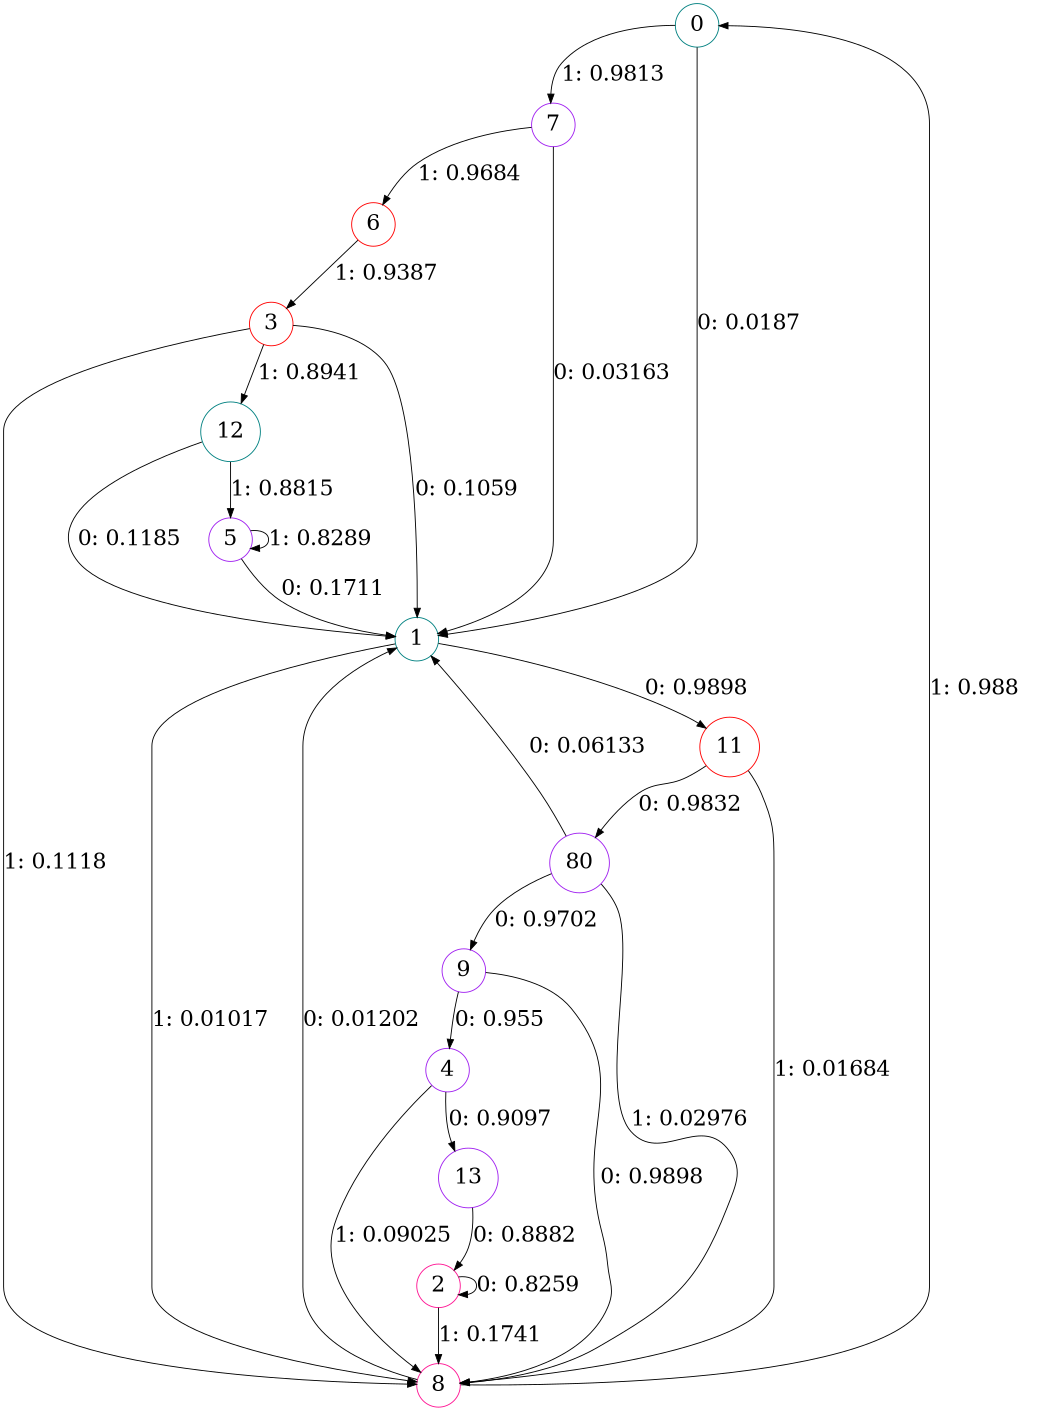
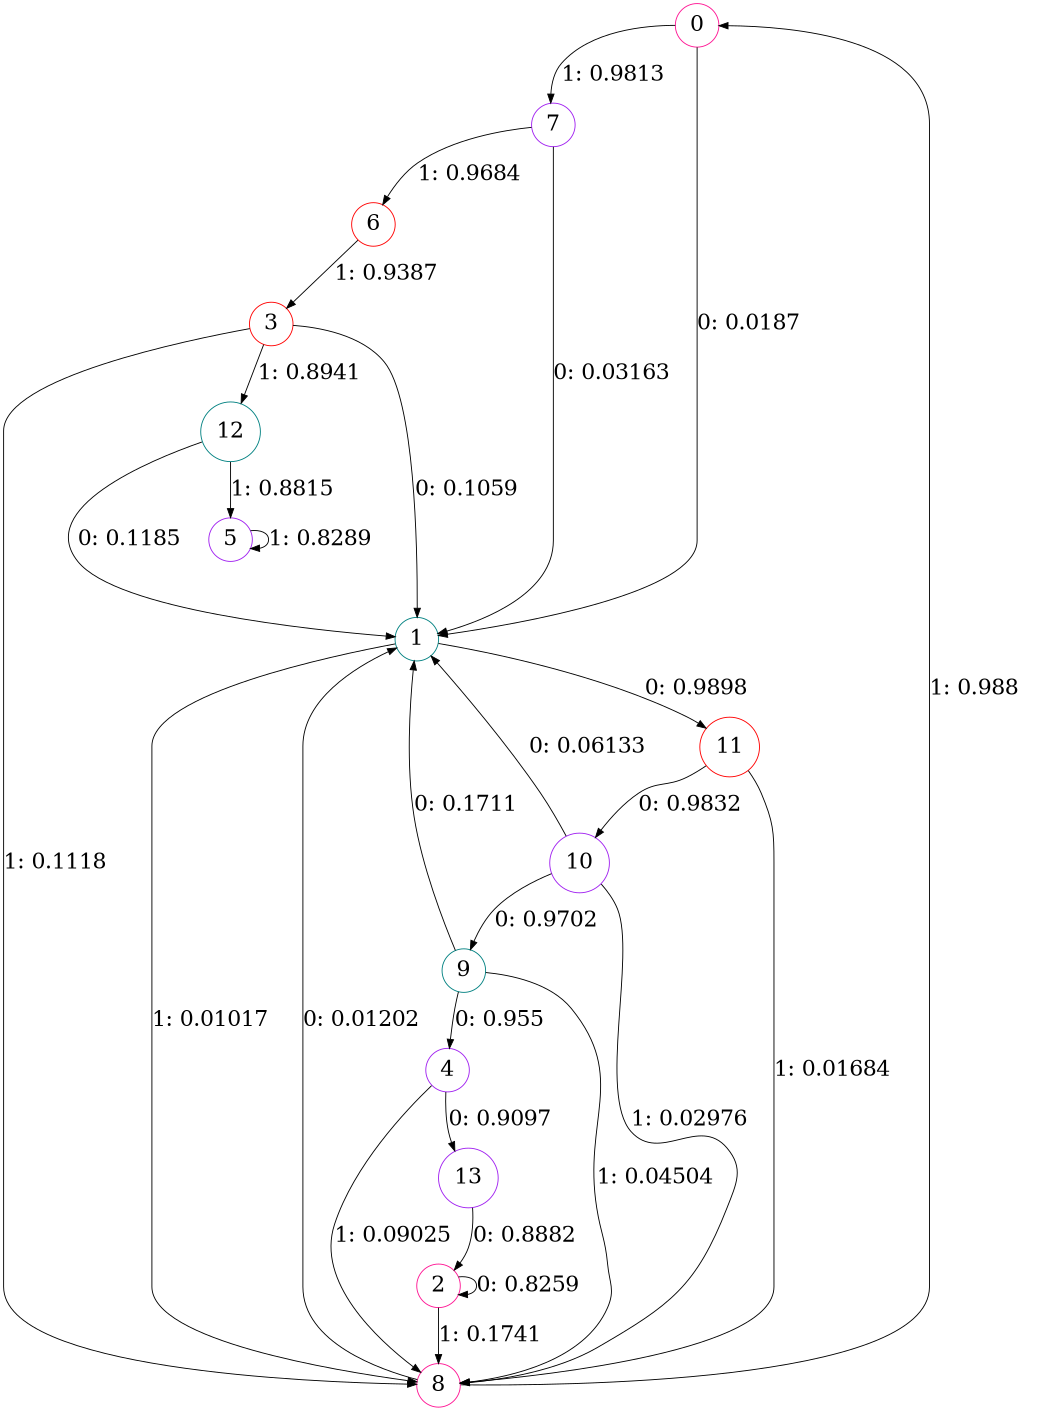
(697, 25) -> (697, 25)
(304, 613) -> (414, 813)
(580, 863) -> (580, 863)
(464, 971) -> (464, 971)
(662, 1178) -> (662, 1178)
